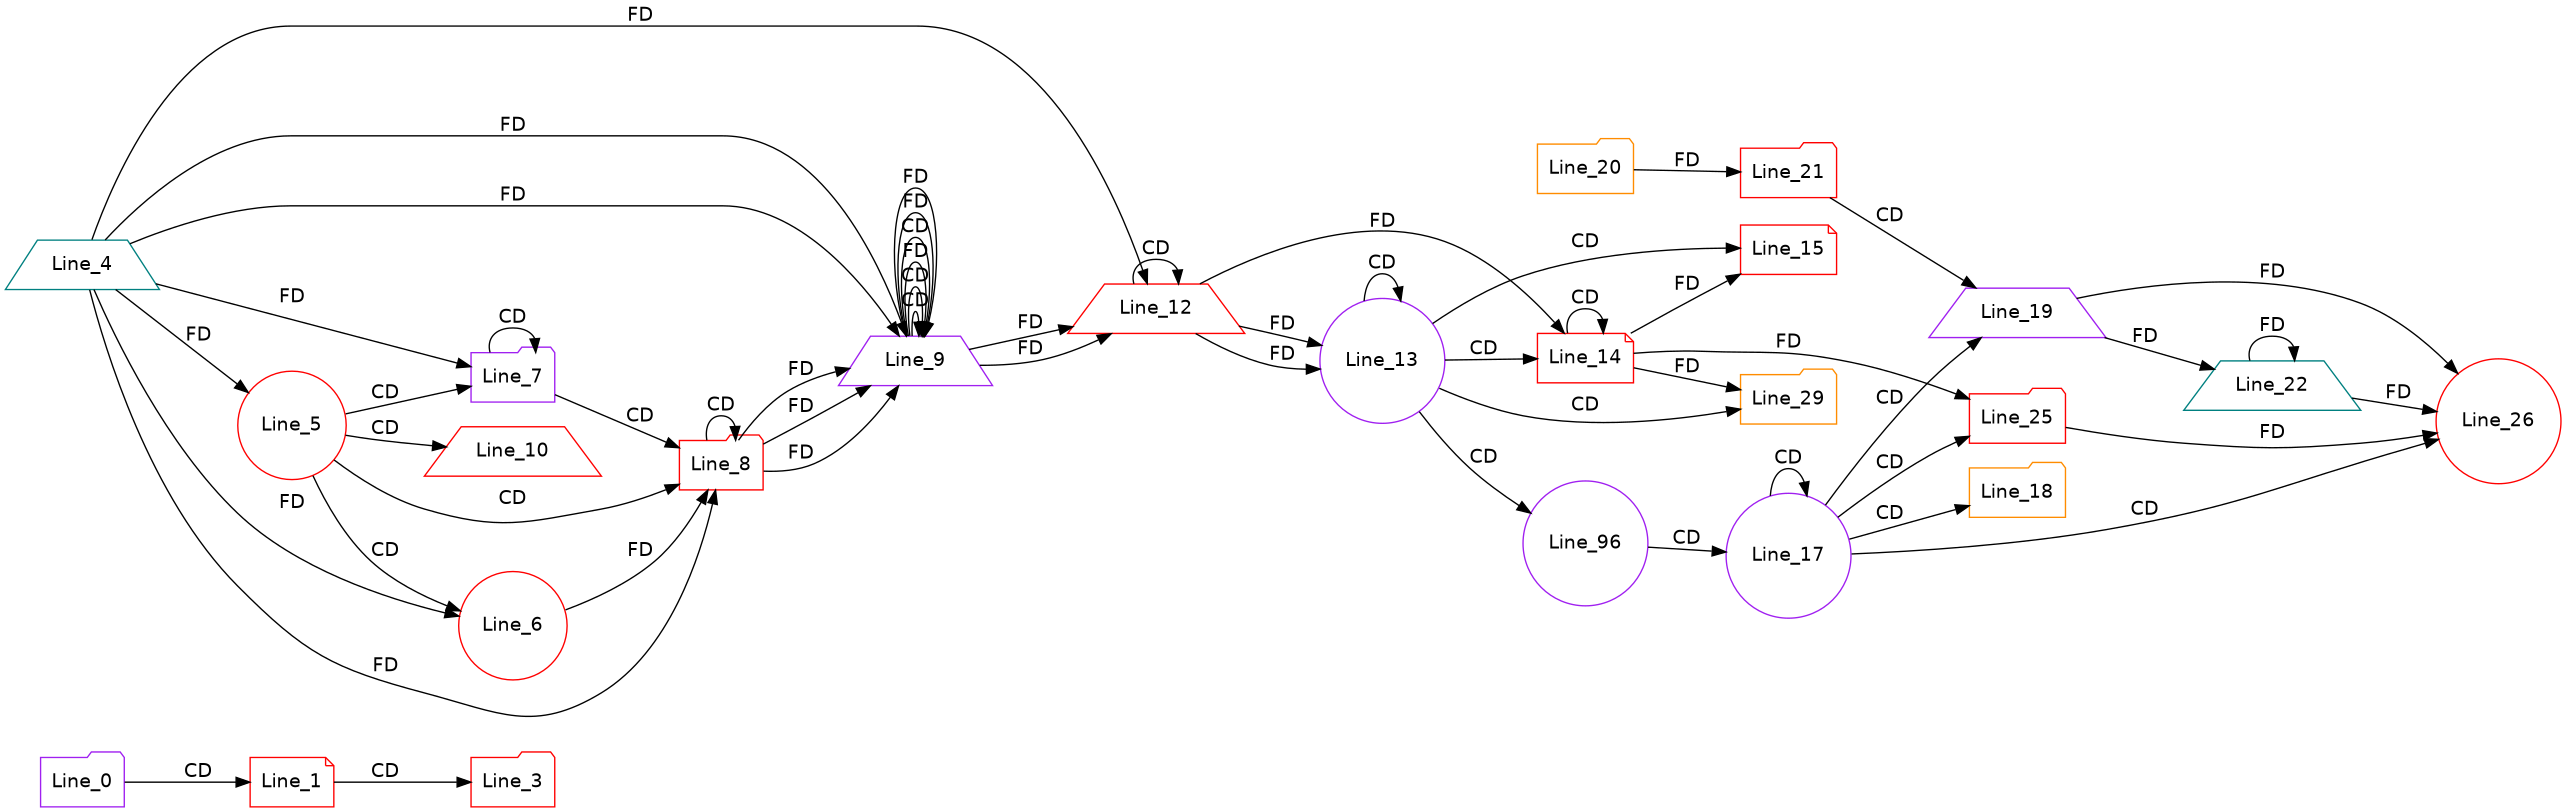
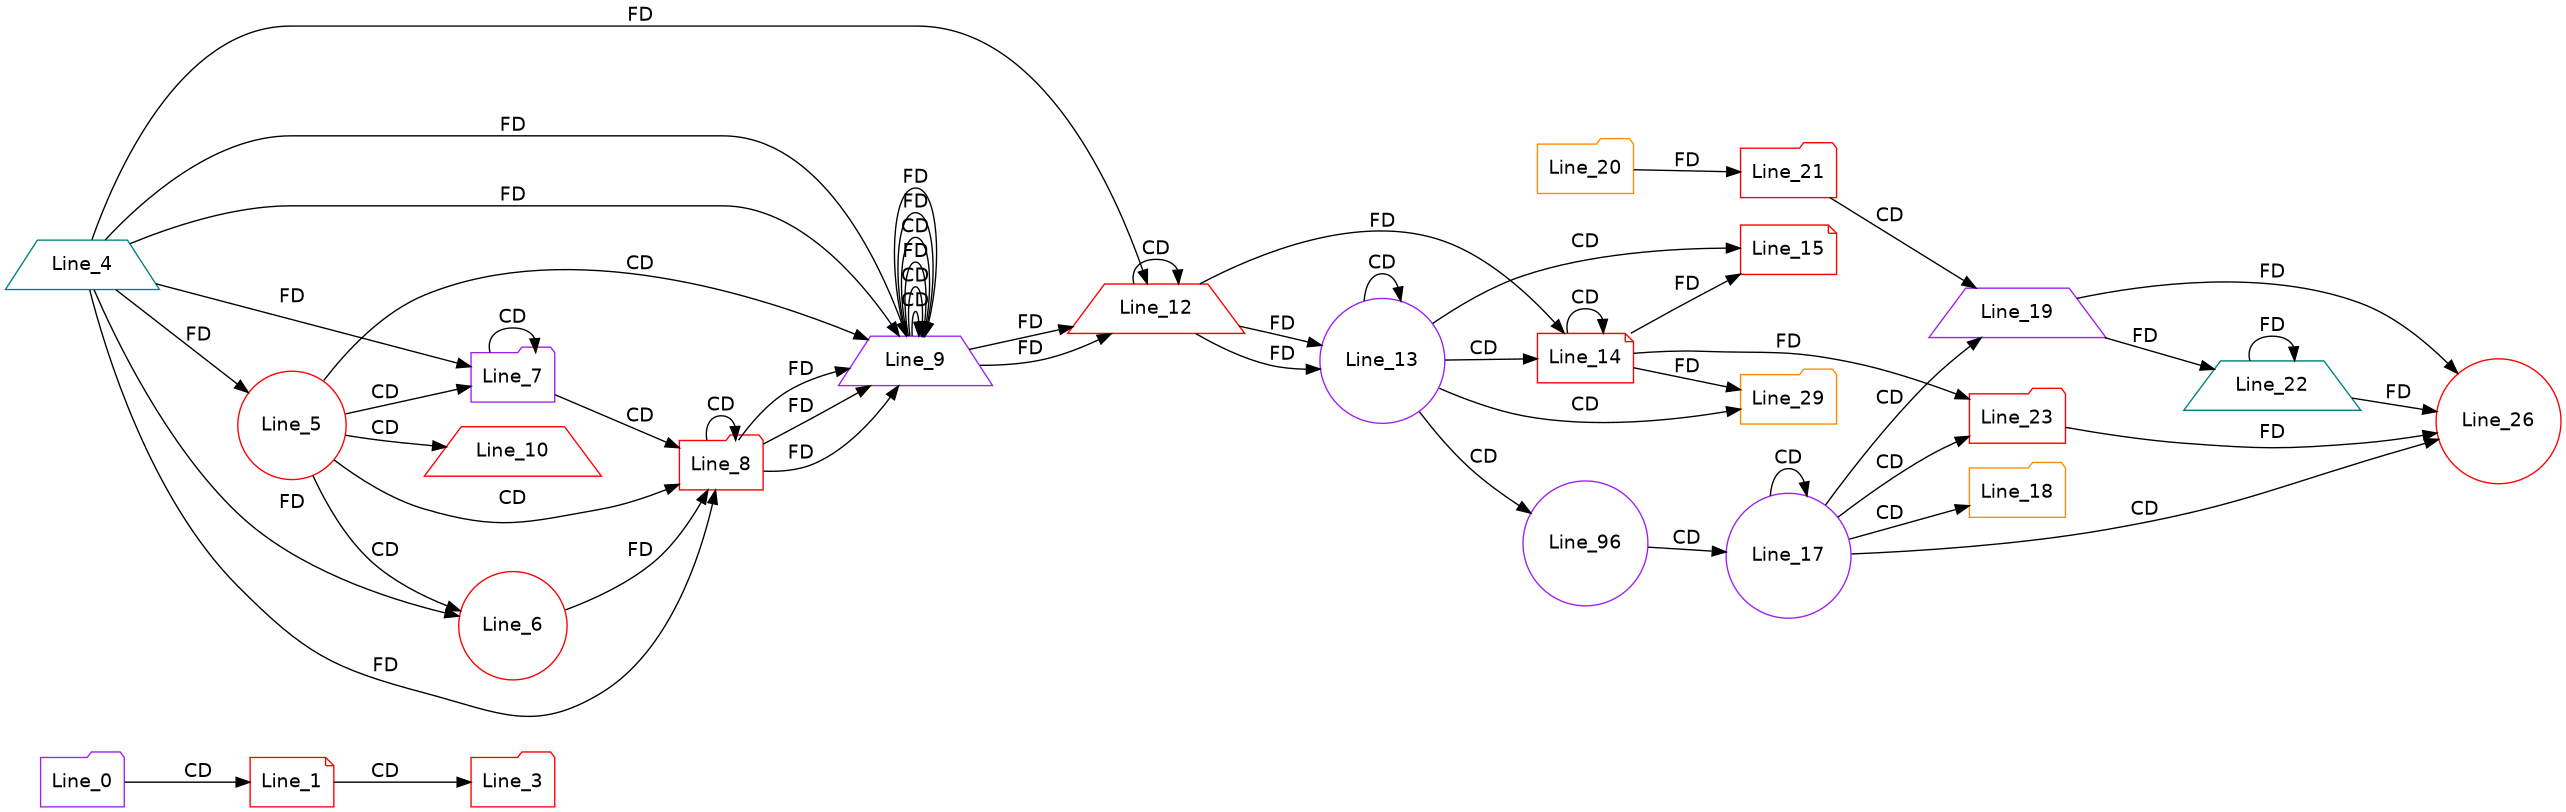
none -> (576, 271)
(2017, 419) -> (2017, 419)
